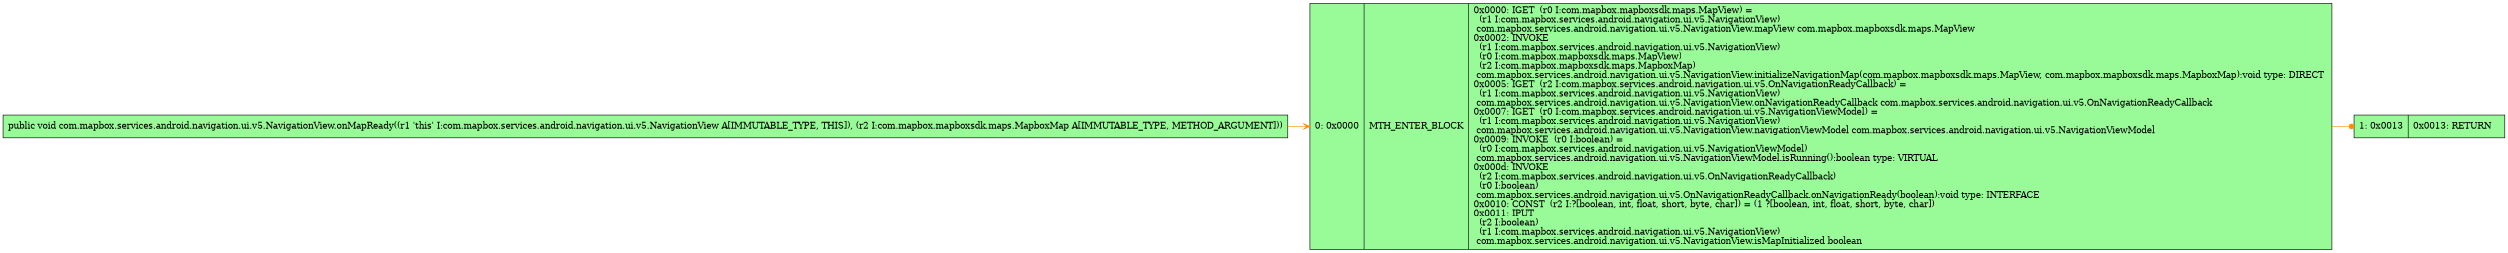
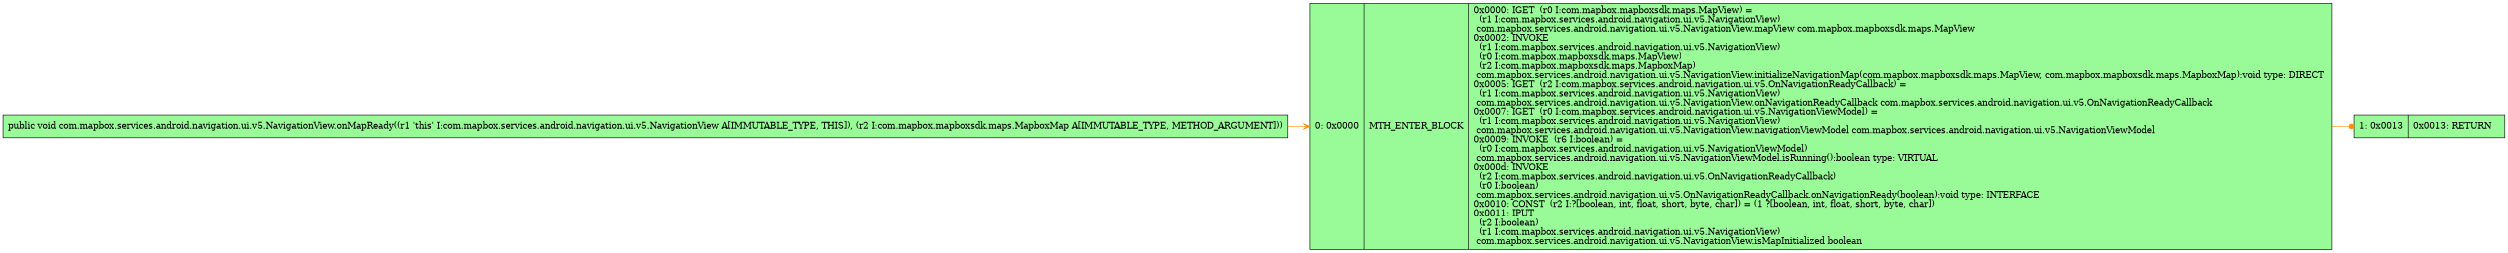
(1550, 140) -> (1550, 140)
